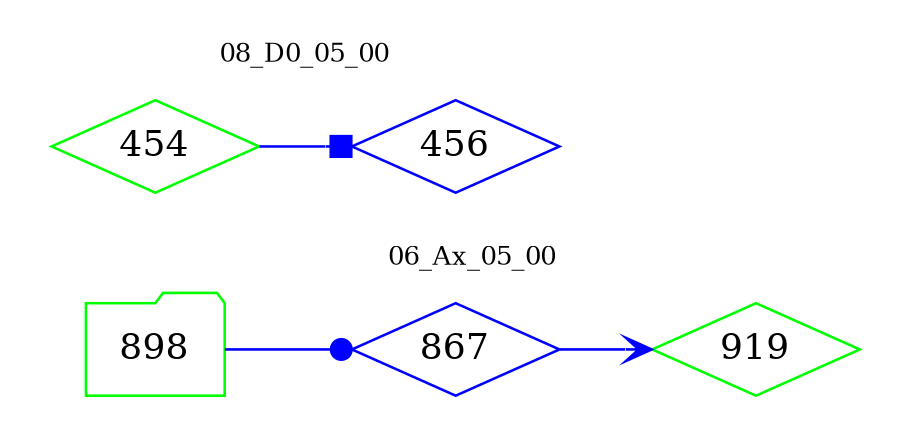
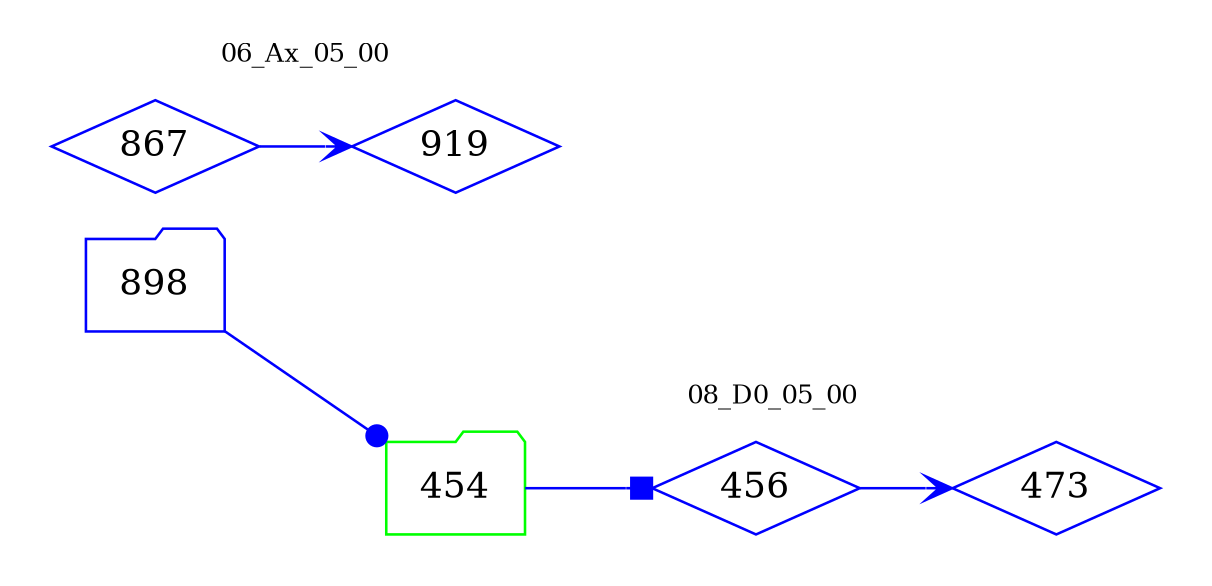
(155, 146) -> (456, 488)
(155, 349) -> (155, 285)
(278, 349) -> (296, 380)
(756, 349) -> (456, 146)
none -> (1056, 488)
